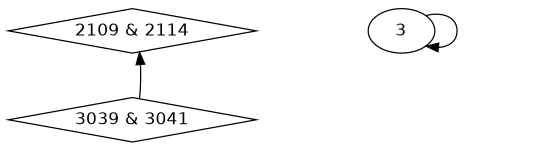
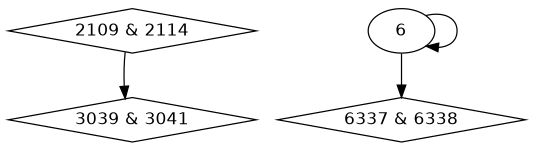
(402, 31) -> (402, 31)
(141, 82) -> (124, 69)
none -> (402, 120)
